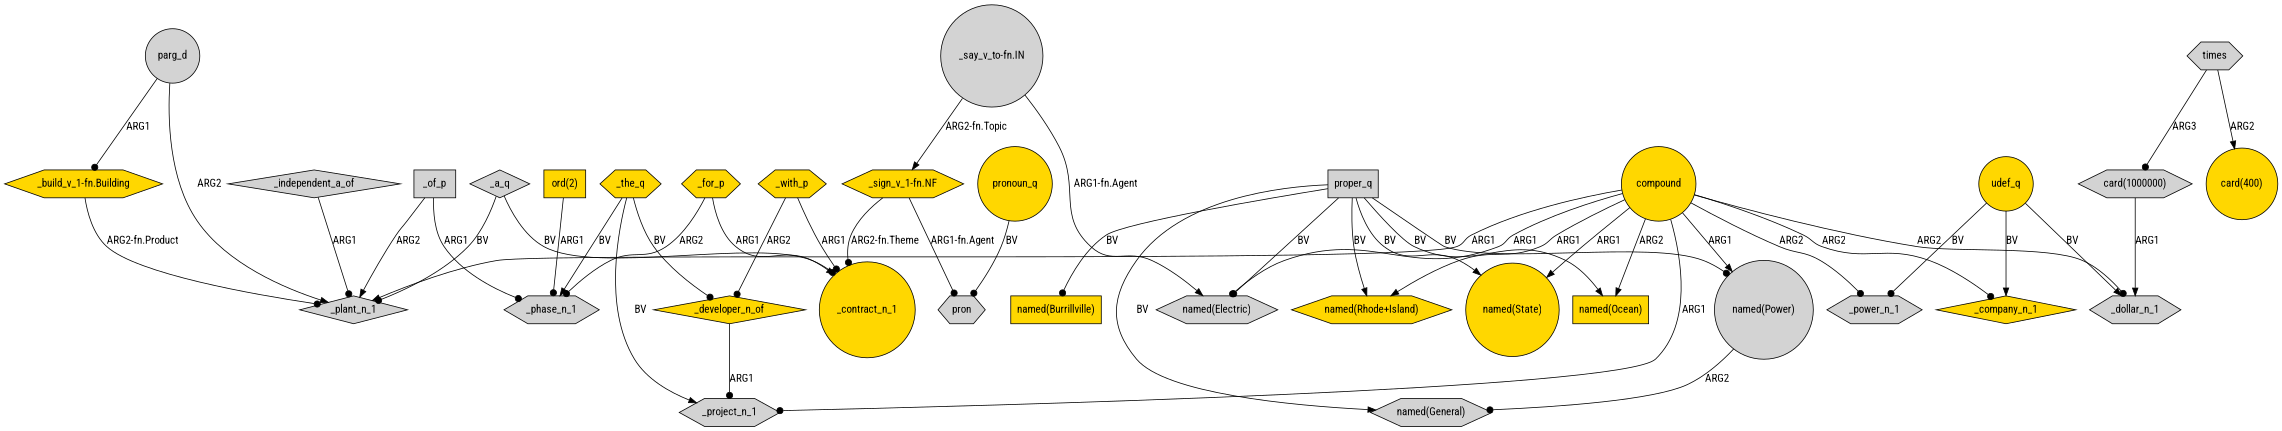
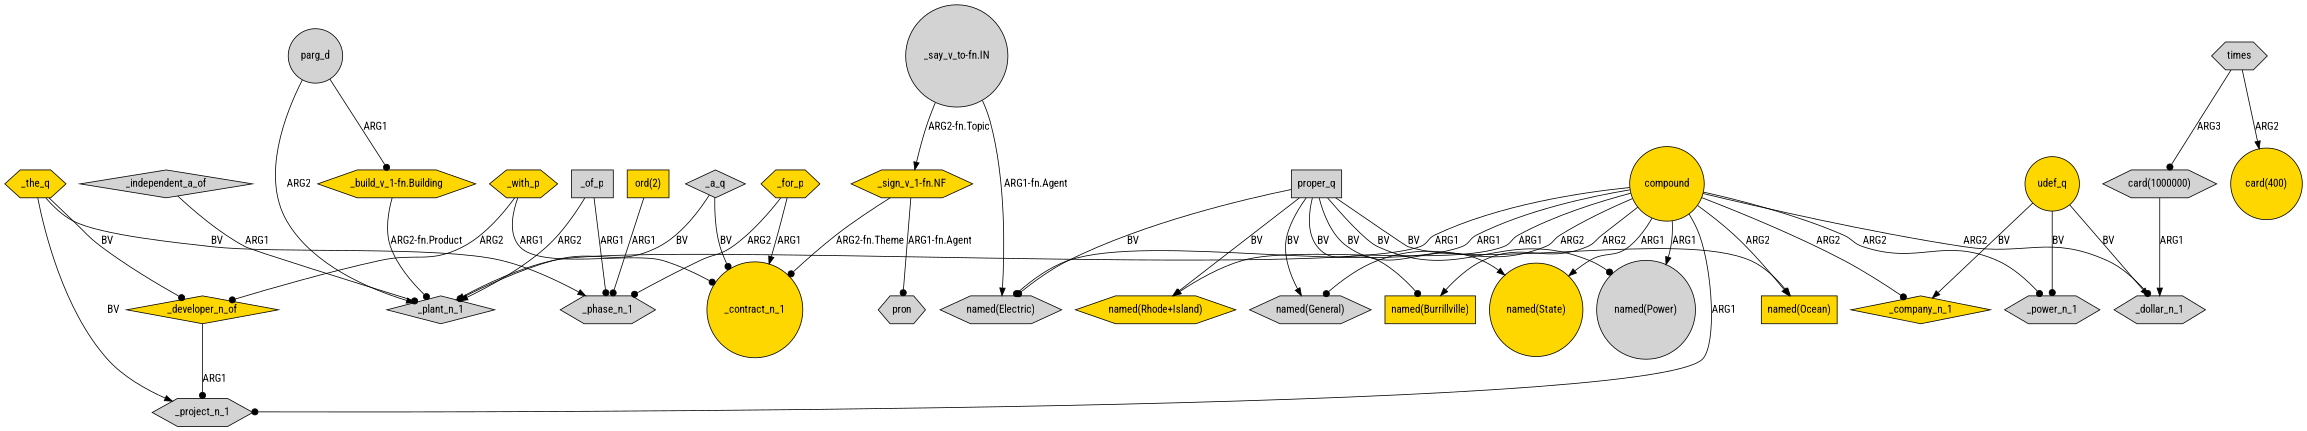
(1015, 184) -> none
none -> (1591, 245)
(1620, 400) -> (1553, 241)
